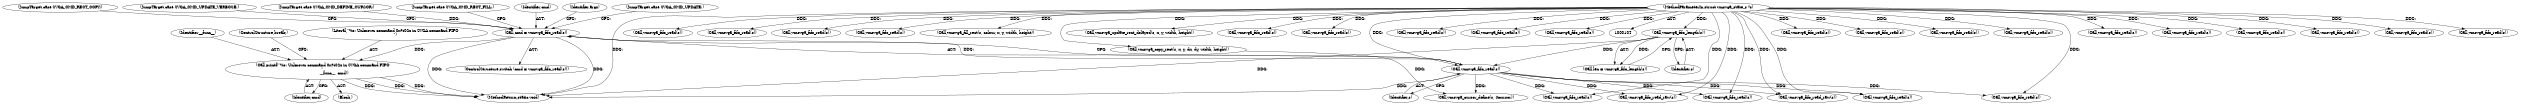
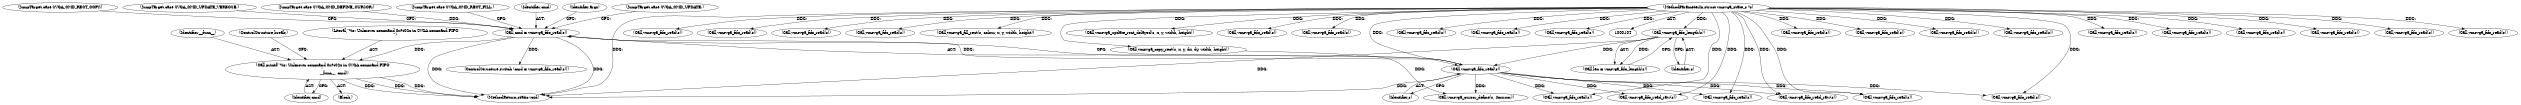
(534, 50) -> (534, 50)
